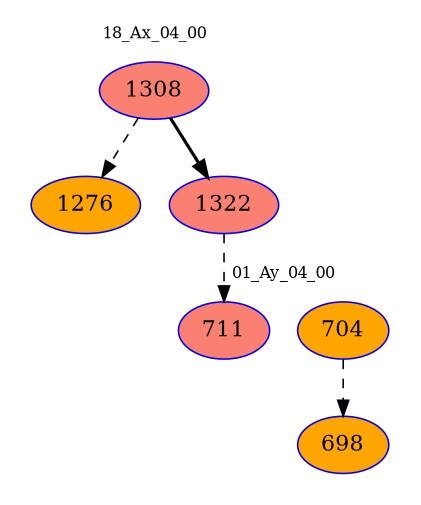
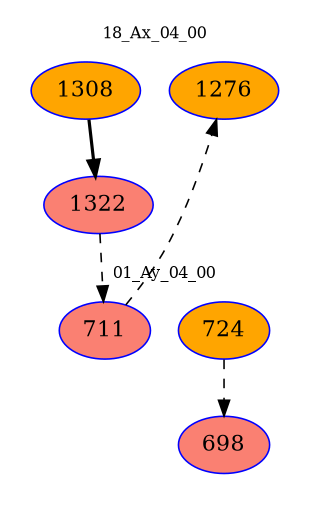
(154, 91) -> (86, 91)
(124, 141) -> (178, 224)
(343, 330) -> (224, 330)
(343, 445) -> (224, 445)
